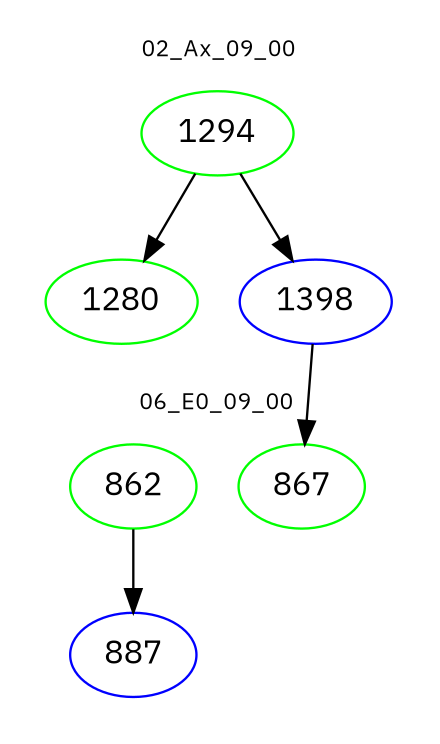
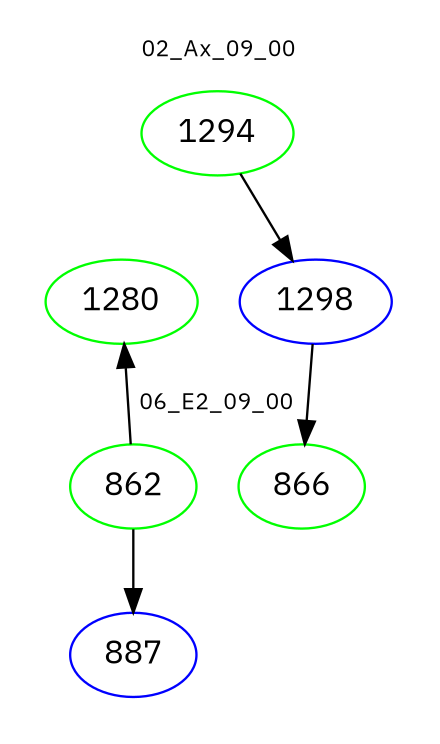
(176, 207) -> (128, 406)
(316, 302) -> (316, 302)
(218, 403) -> (218, 403)
(302, 486) -> (302, 486)
